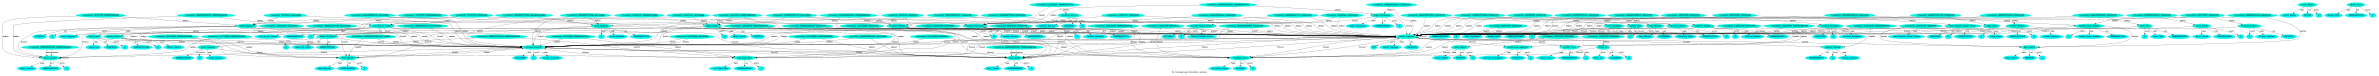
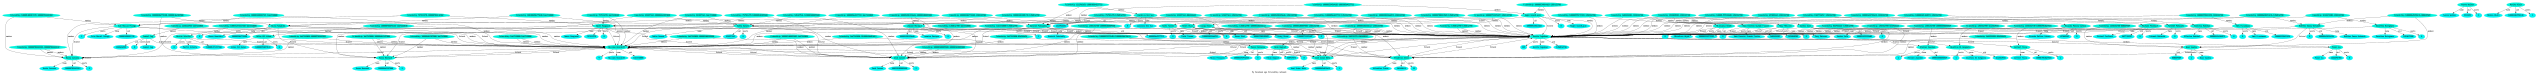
(2017, 37) -> none
